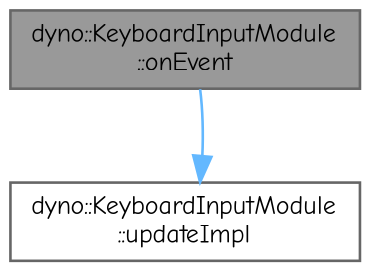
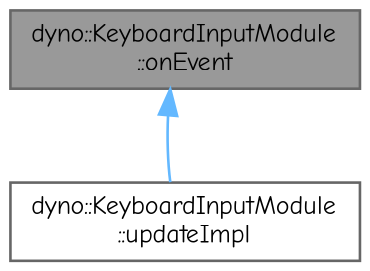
(203, 123) -> (168, 149)
